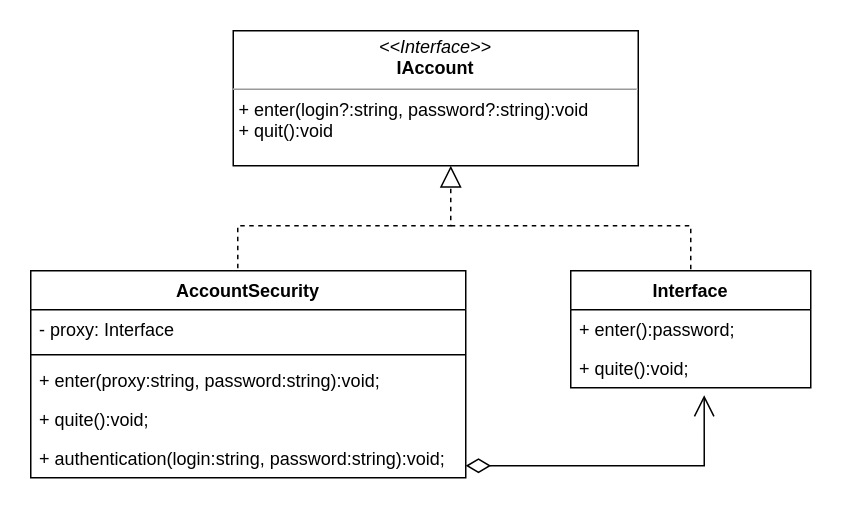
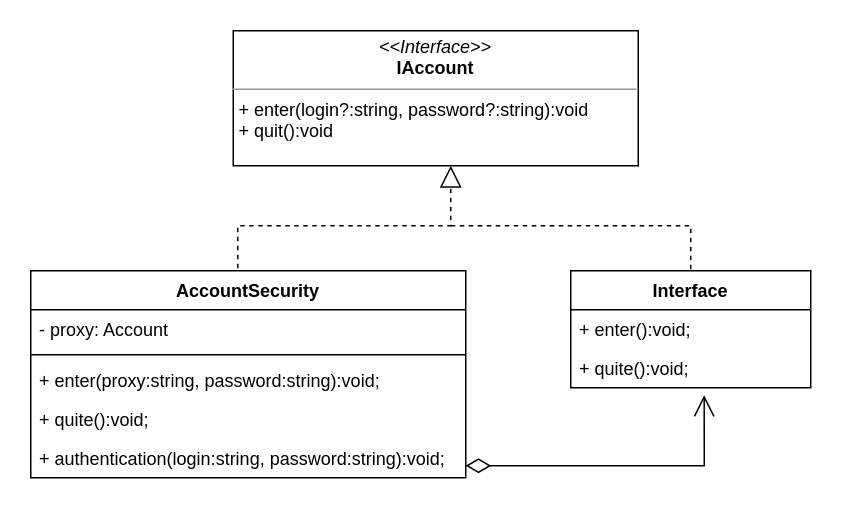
(123, 330) -> (113, 330)
(668, 330) -> (645, 330)
